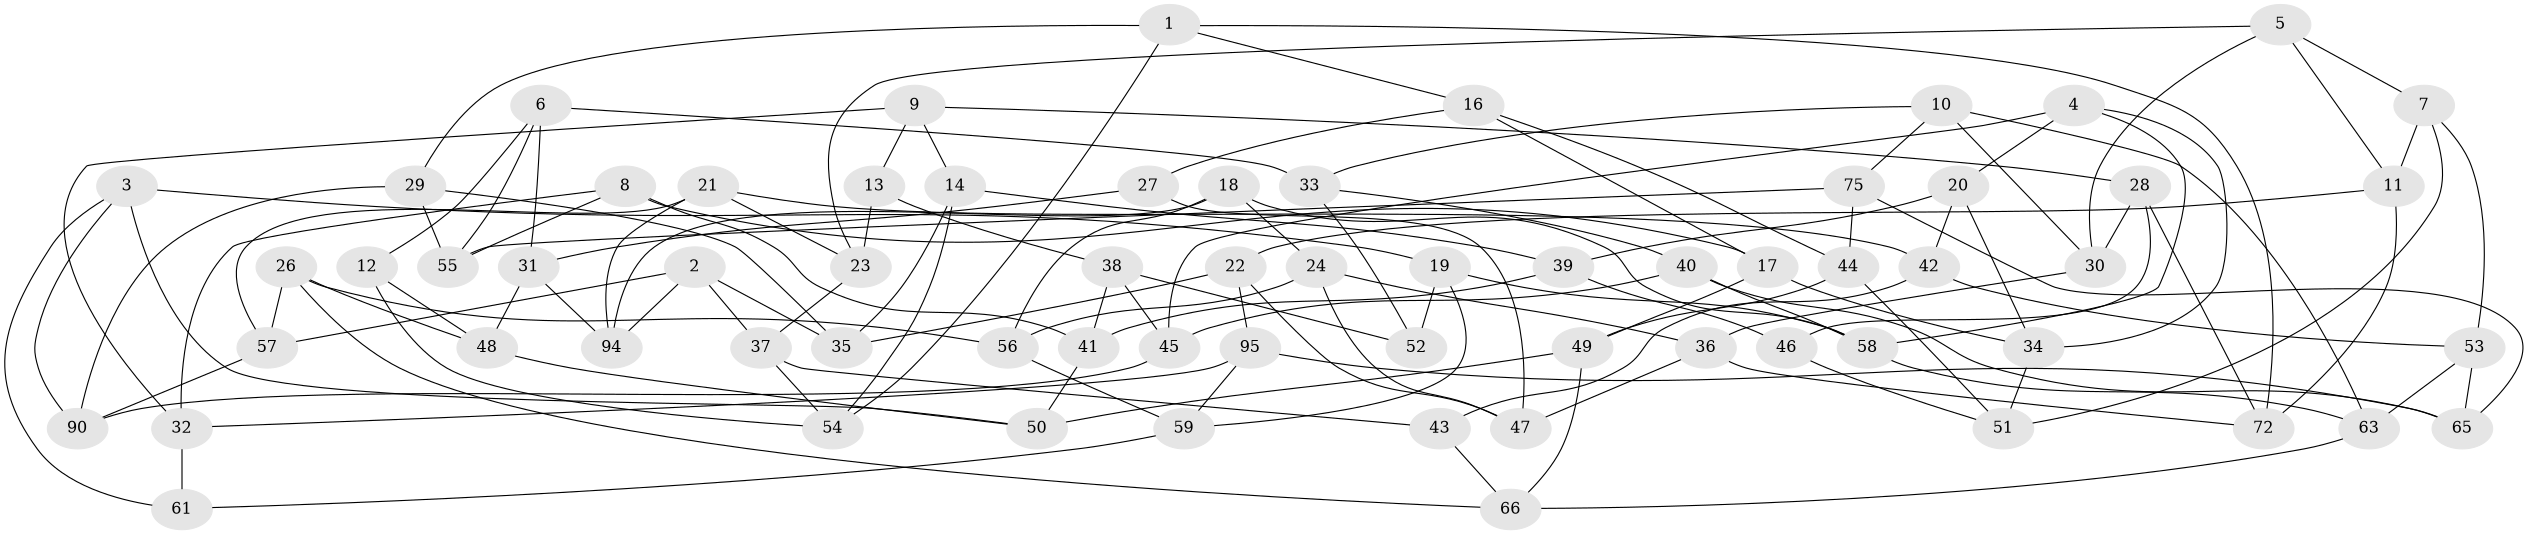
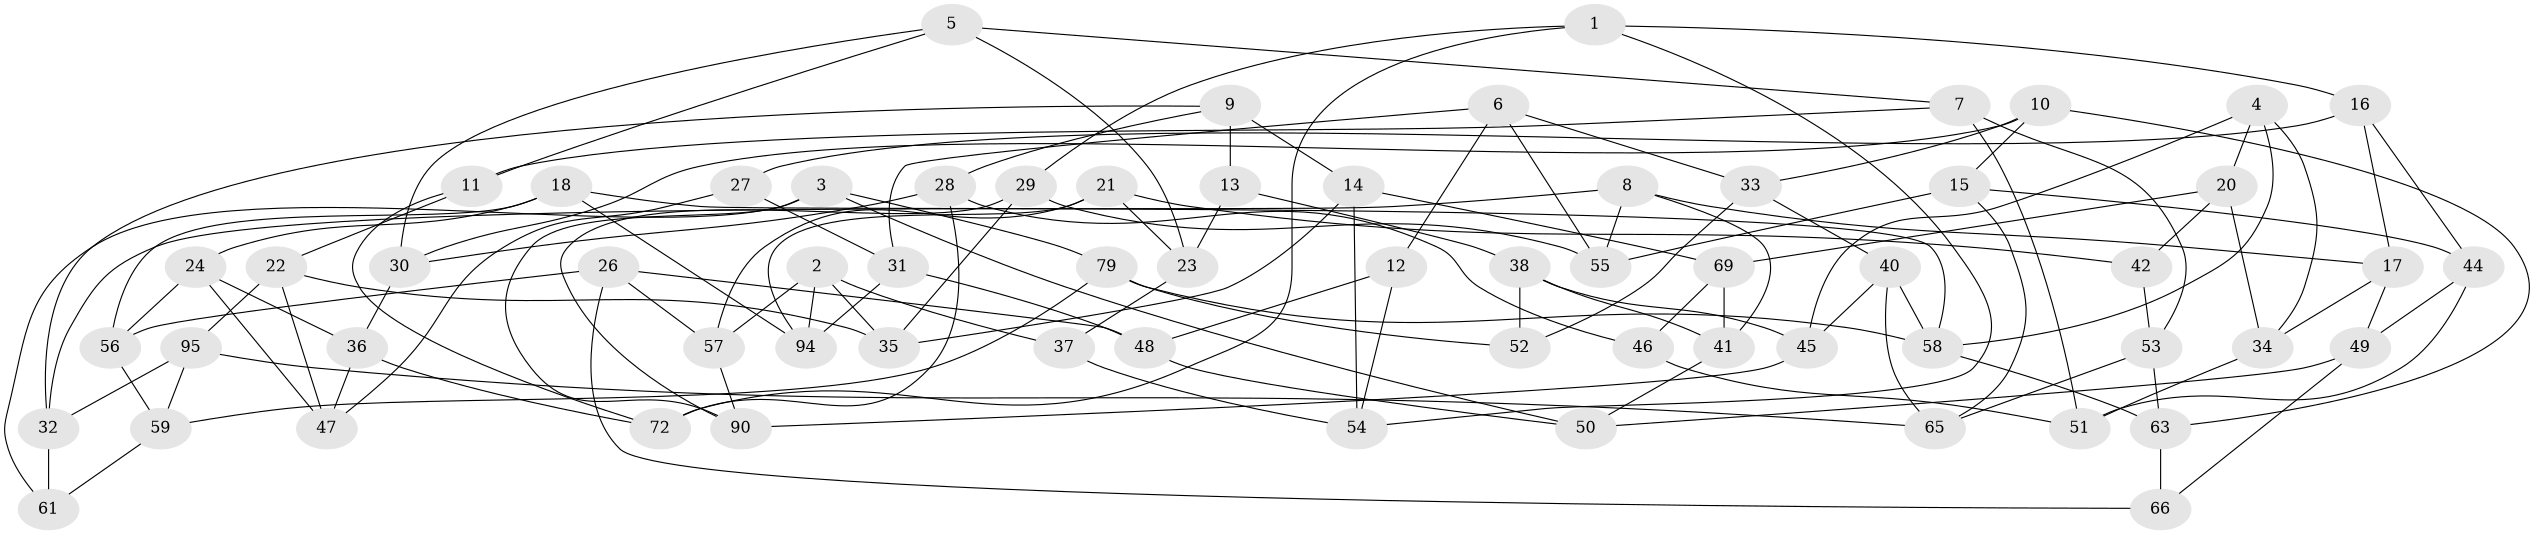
(1854, 186) -> (1960, 186)
(1440, 267) -> (1107, 267)
(1563, 267) -> (1724, 267)
(1440, 429) -> none
